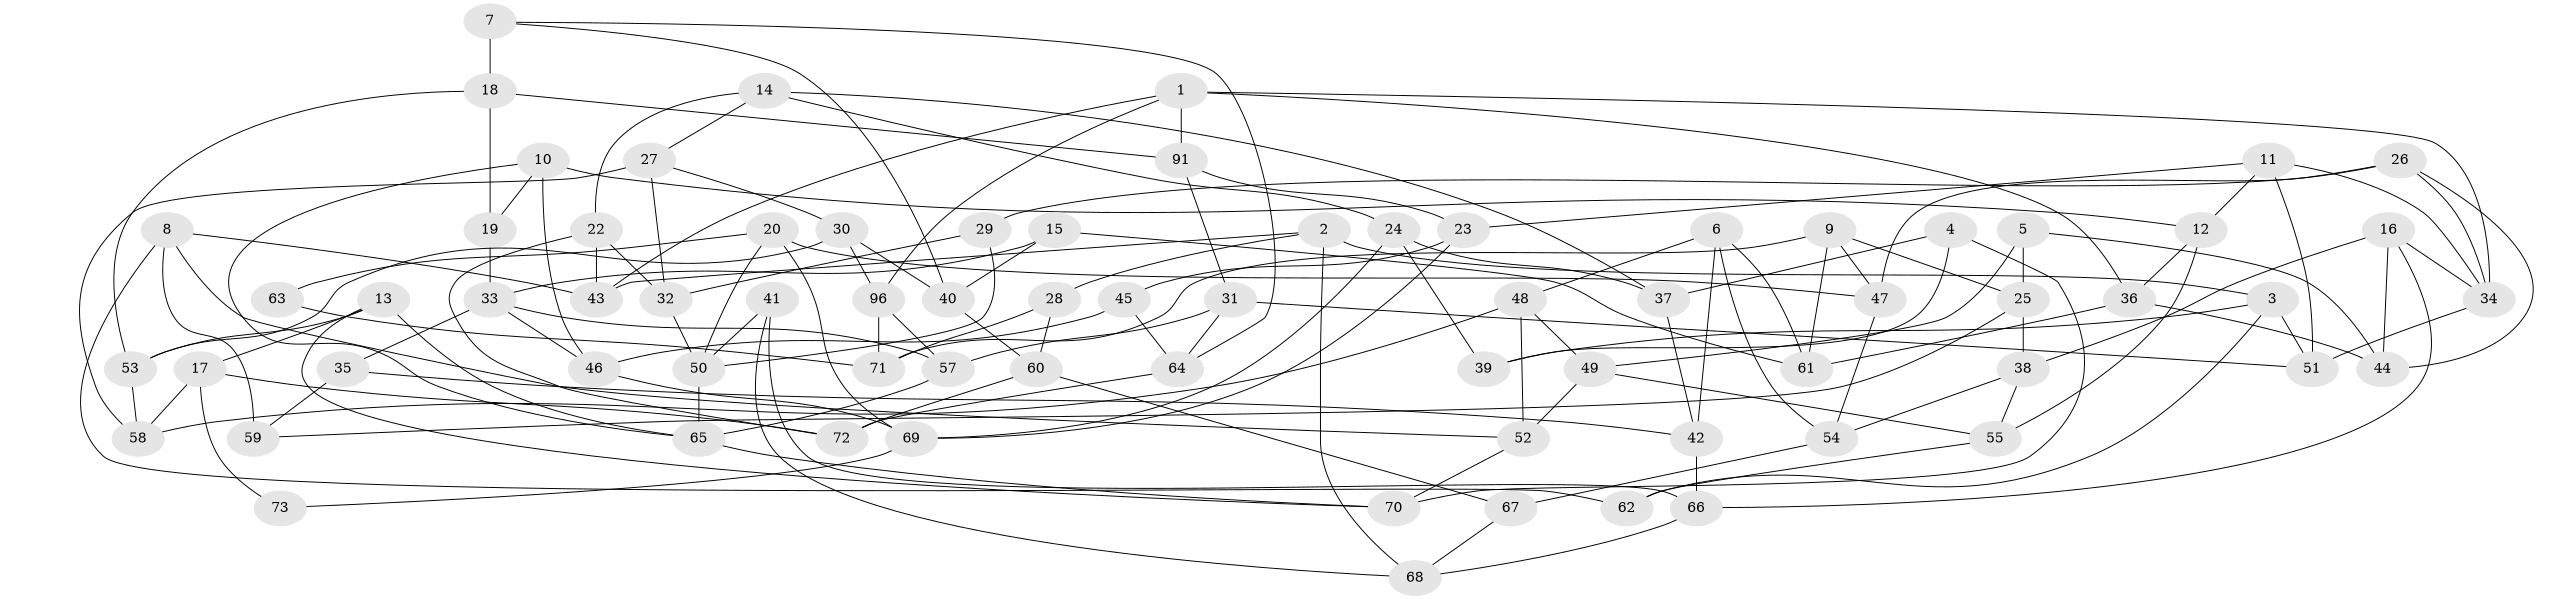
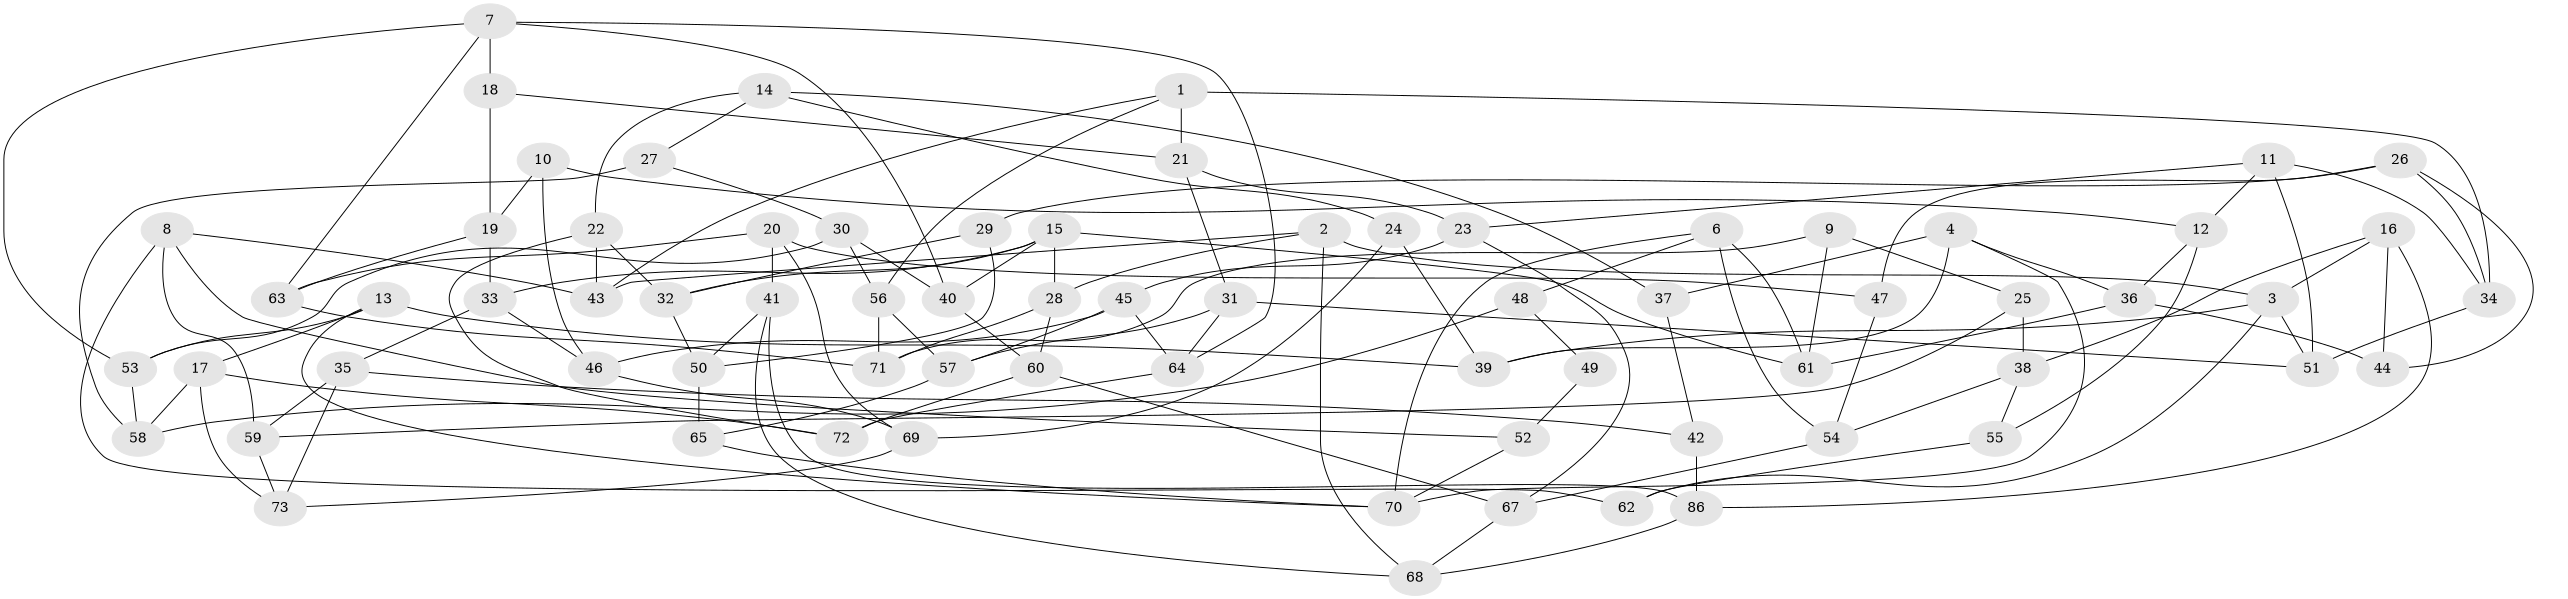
(1685, 131) -> (2040, 265)
(217, 143) -> (99, 85)
none -> (384, 160)
(1181, 160) -> (1181, 160)
(658, 230) -> (863, 270)
(2023, 230) -> none
none -> (373, 264)
none -> (1055, 265)
(1855, 265) -> none
(2439, 265) -> (2331, 265)
(1528, 266) -> none
(730, 297) -> (772, 265)
(879, 300) -> (879, 300)
(1708, 321) -> (1478, 289)
(722, 328) -> (1038, 337)
(300, 344) -> none
(1522, 369) -> none
(1230, 395) -> (1627, 363)
(517, 397) -> (1090, 347)
(1802, 406) -> none
none -> (311, 442)
none -> (266, 472)
(1696, 508) -> (1696, 508)
